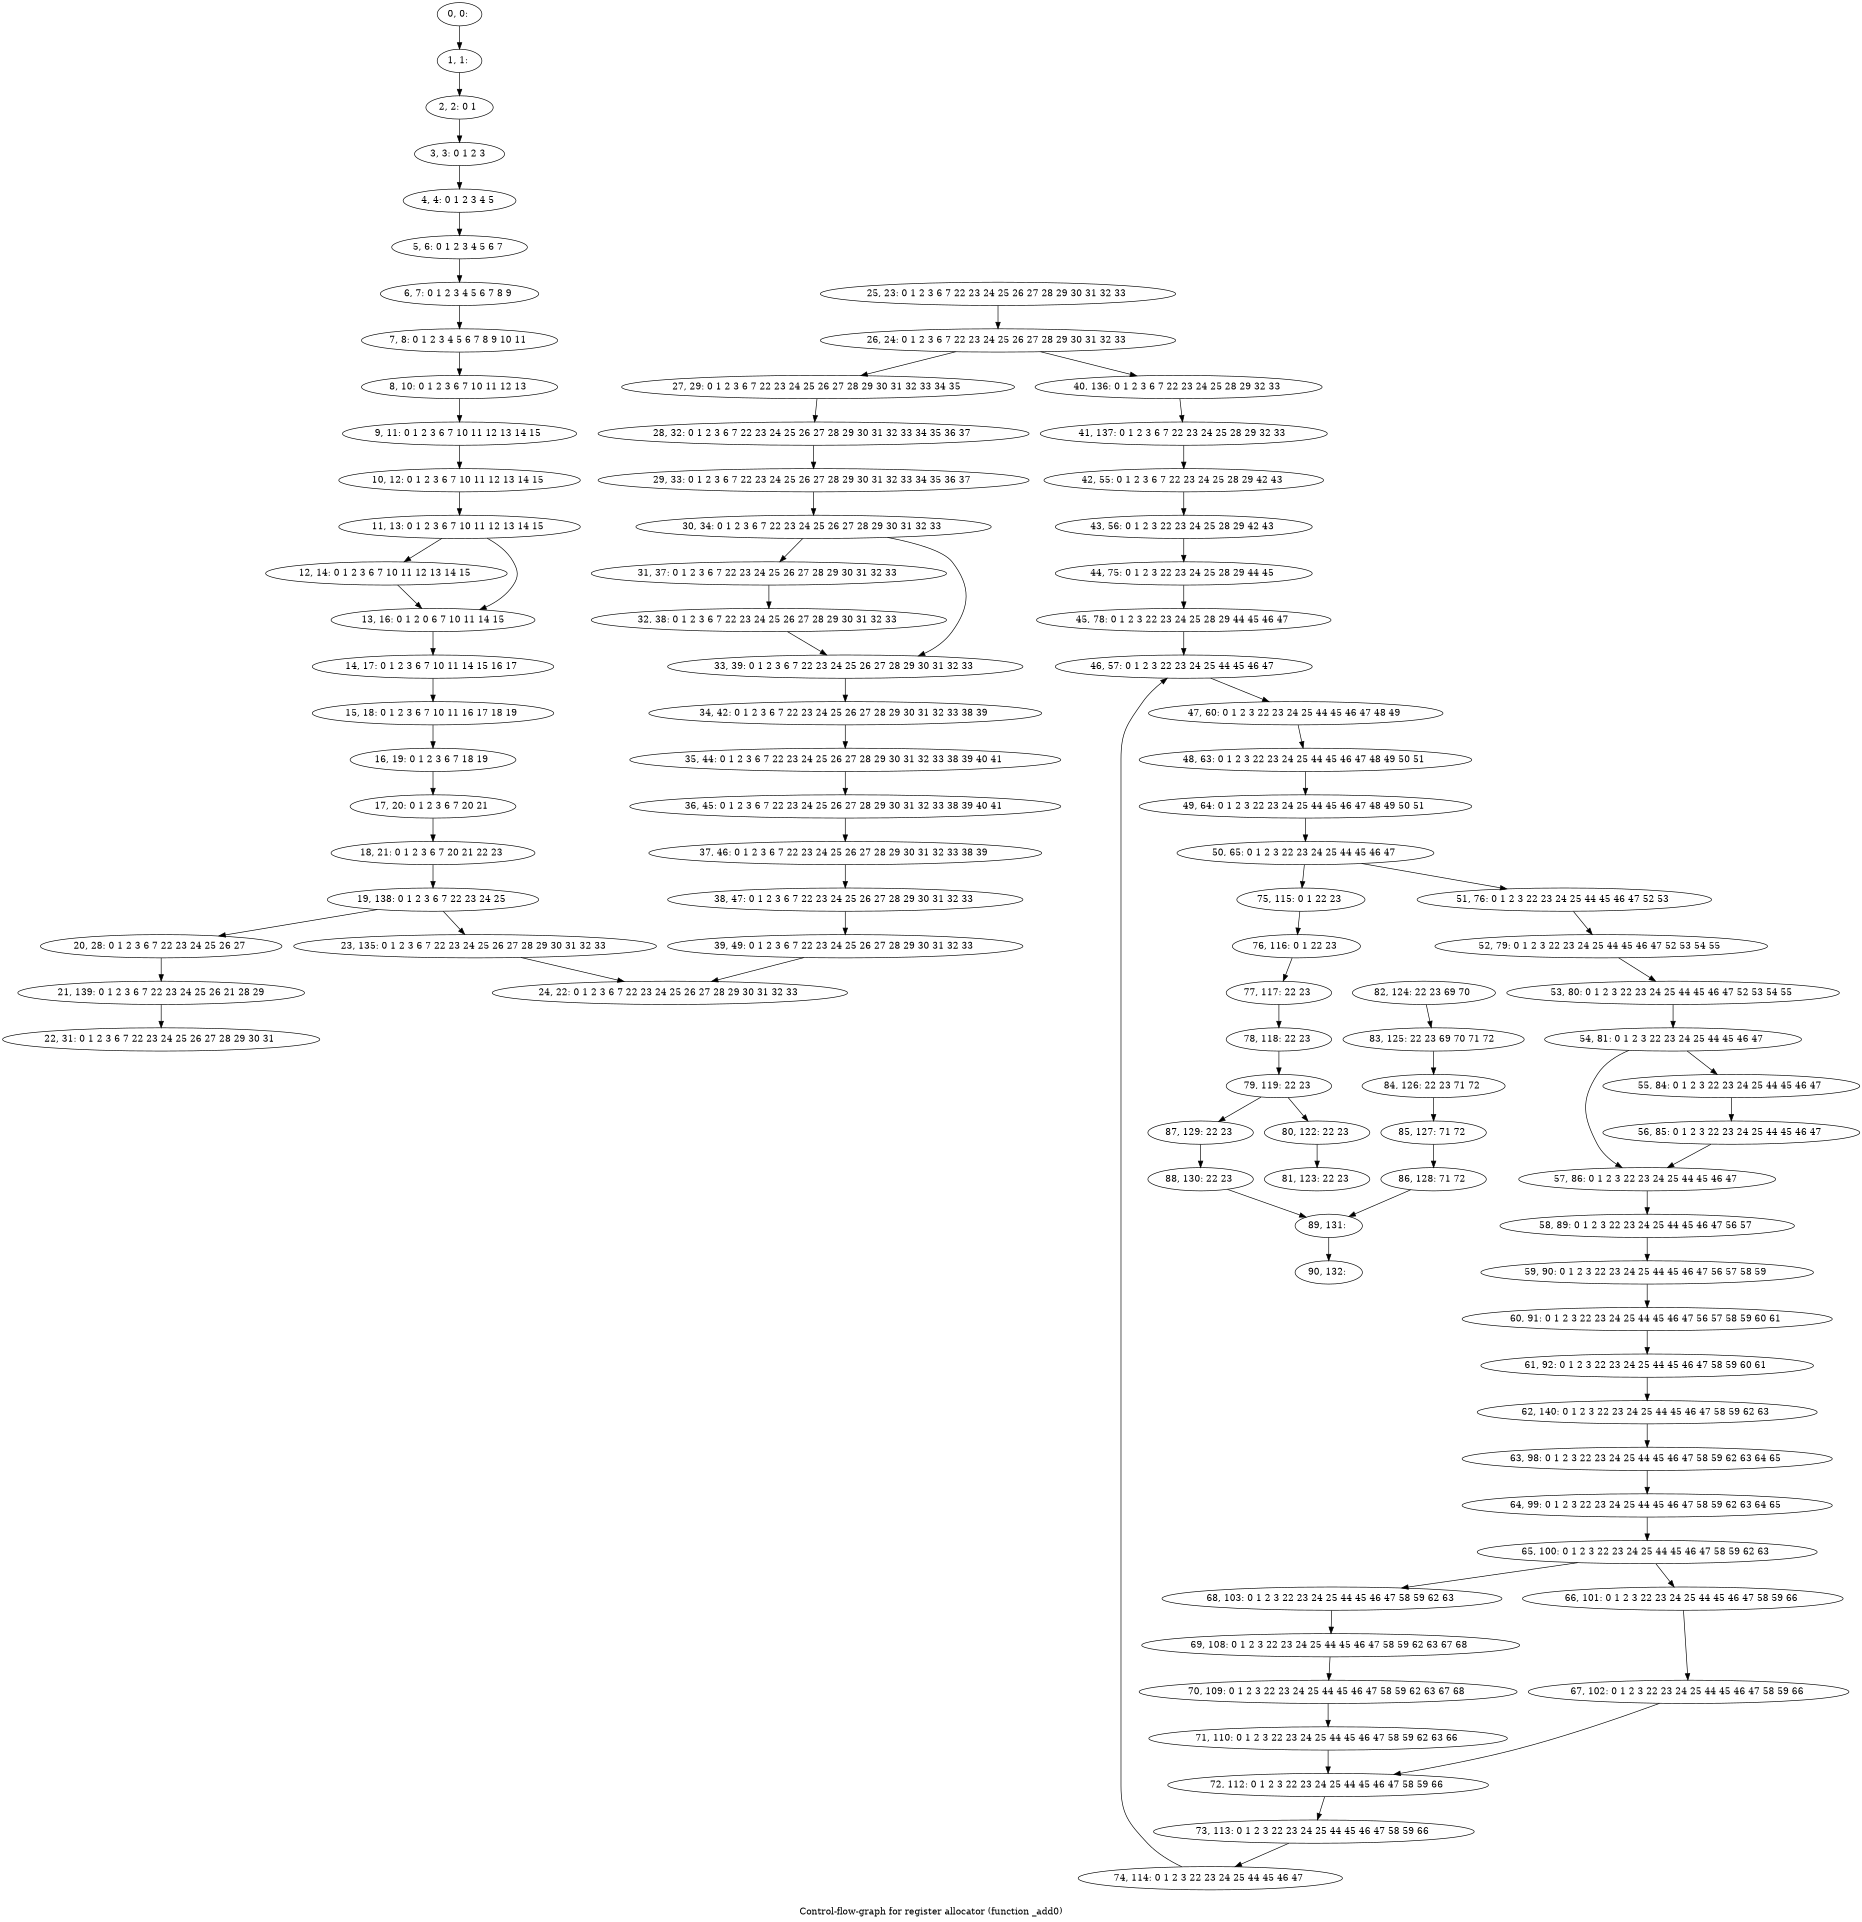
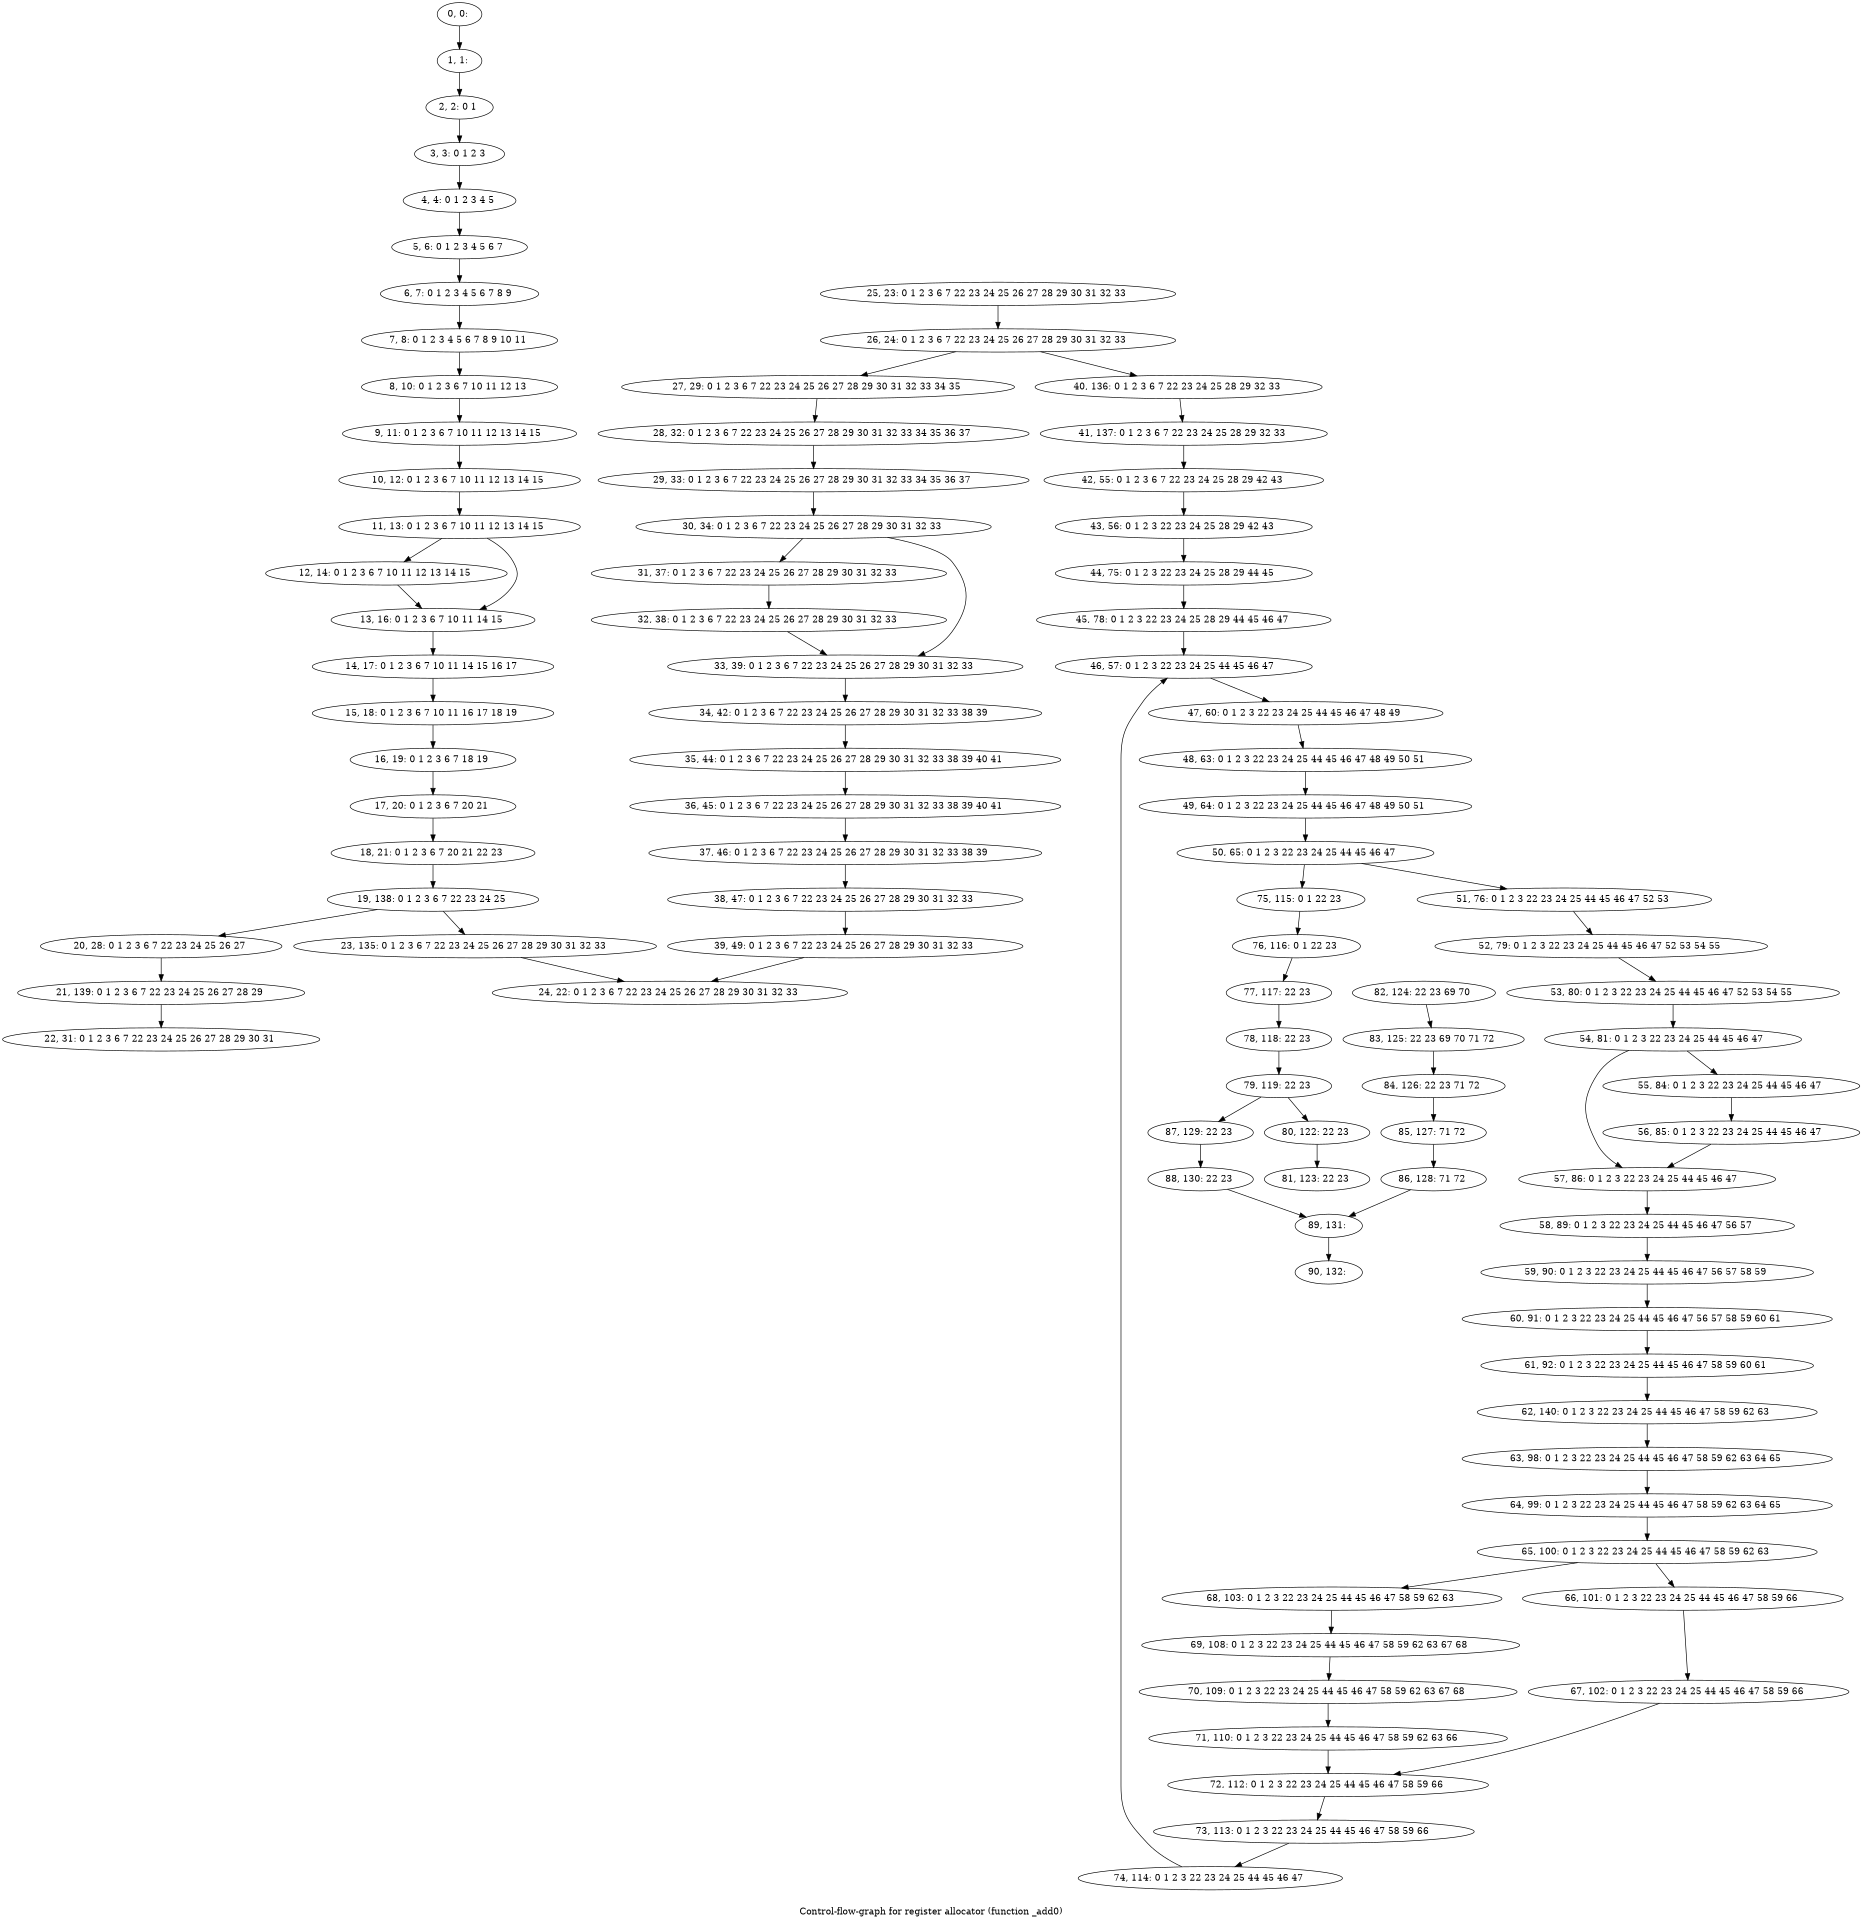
(433, 620) -> (433, 620)
(161, 993) -> (161, 993)
